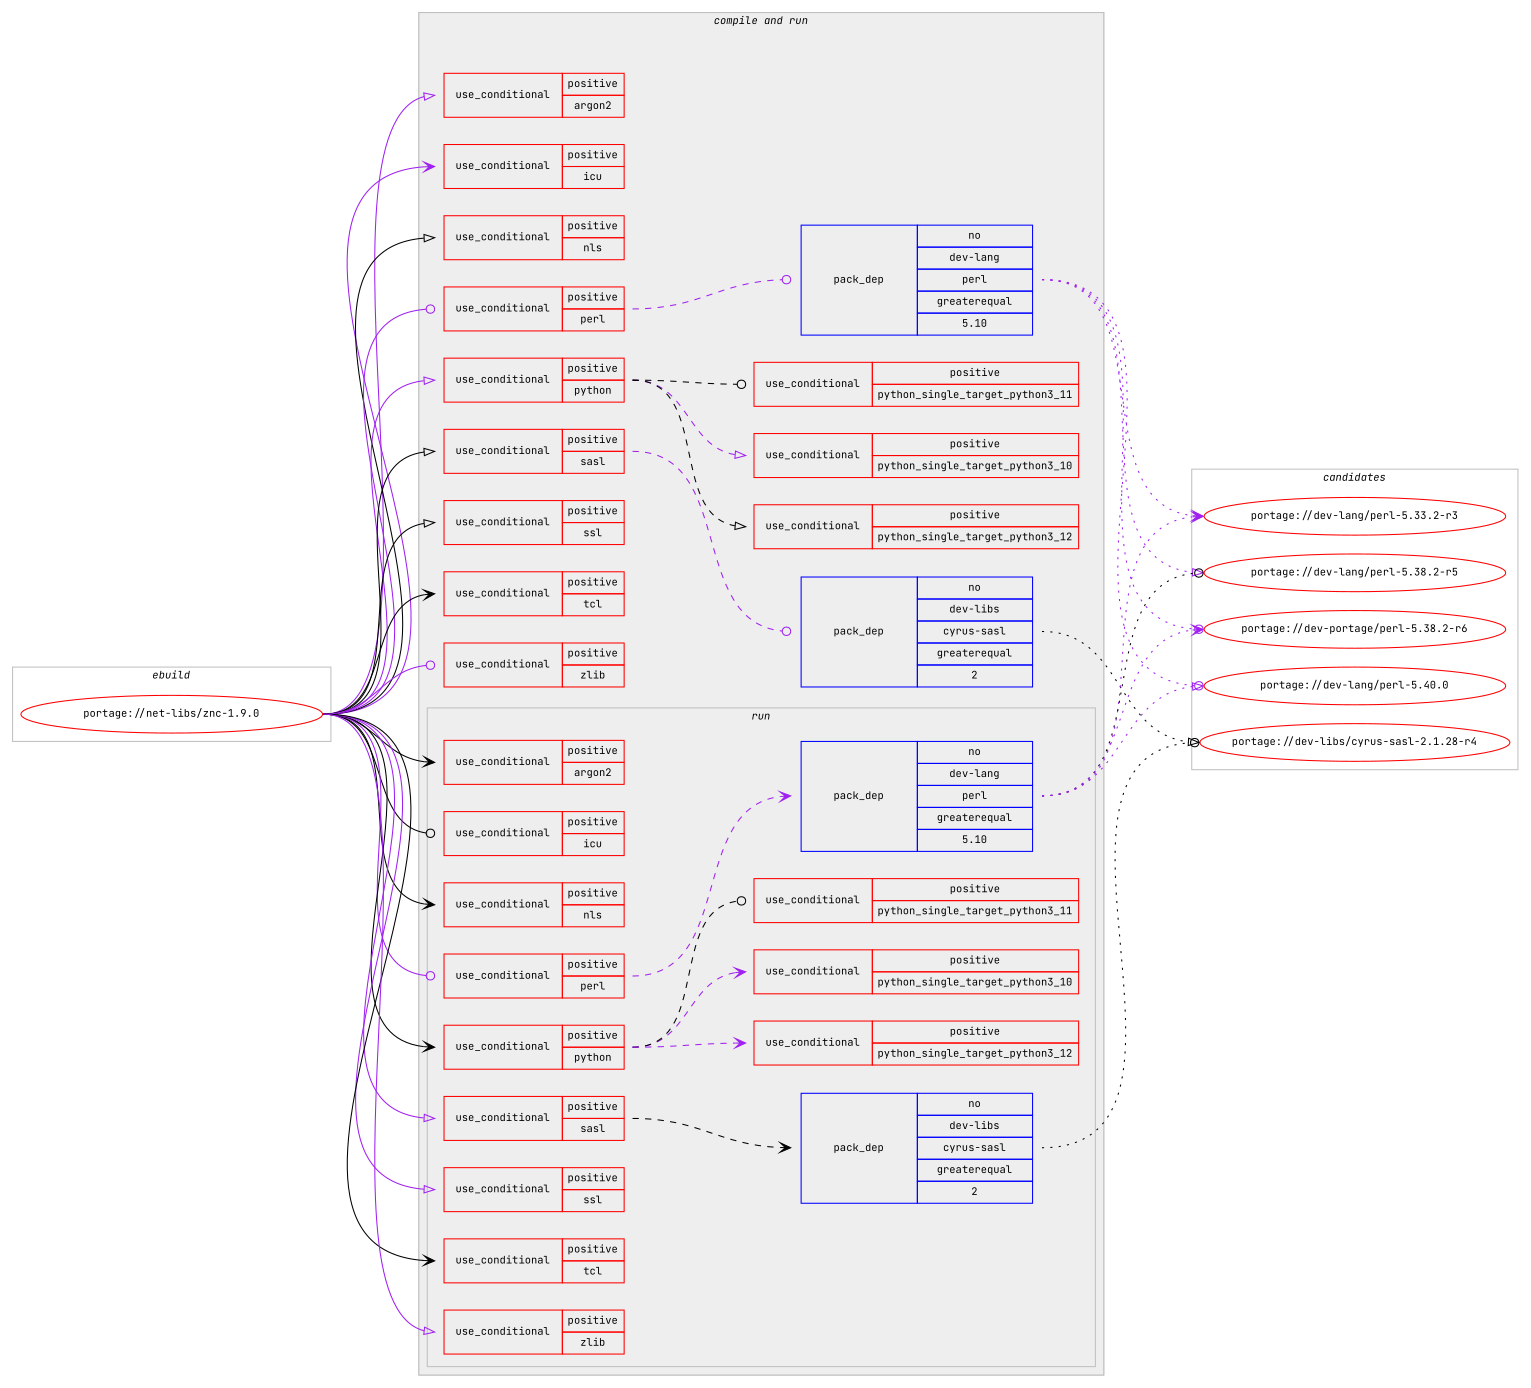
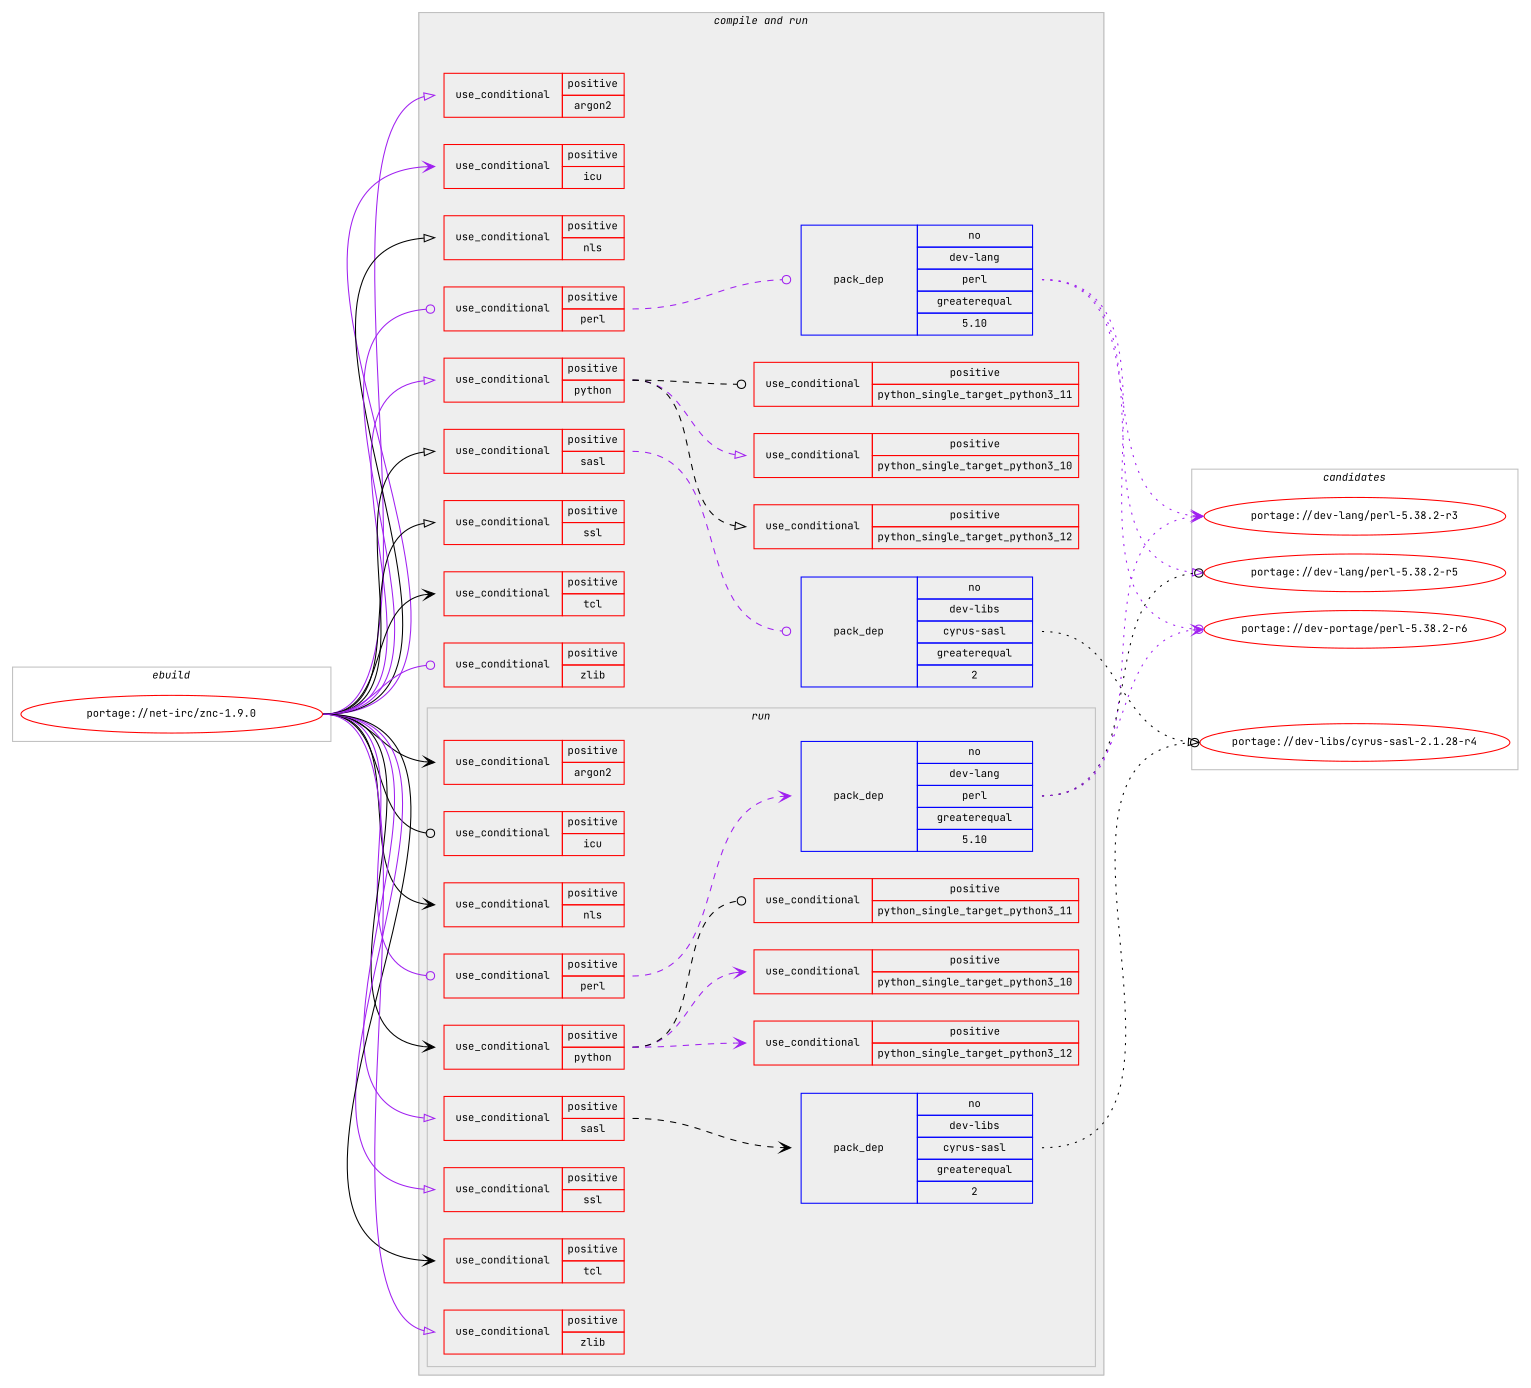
(1355, 516) -> (1355, 516)
(1355, 686) -> none
(172, 714) -> (172, 714)
